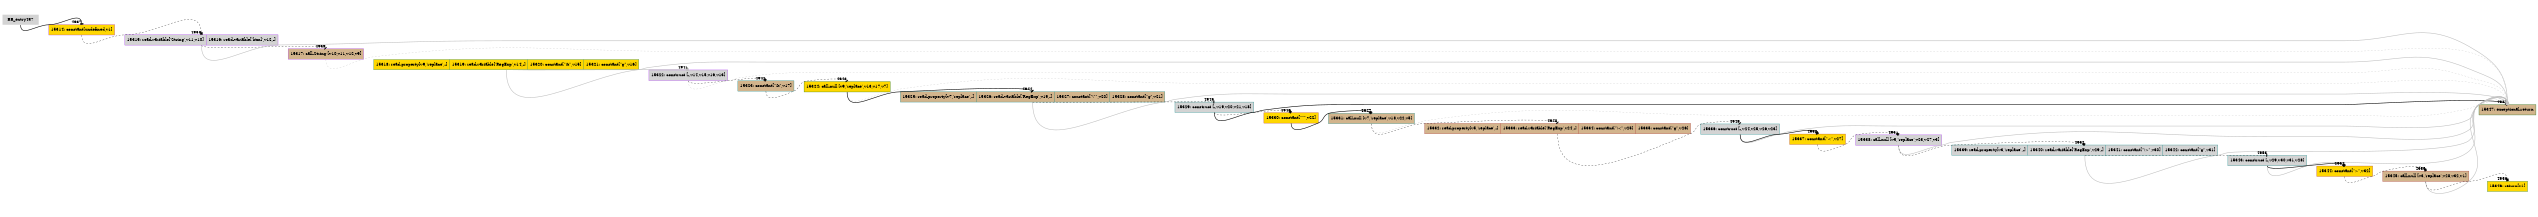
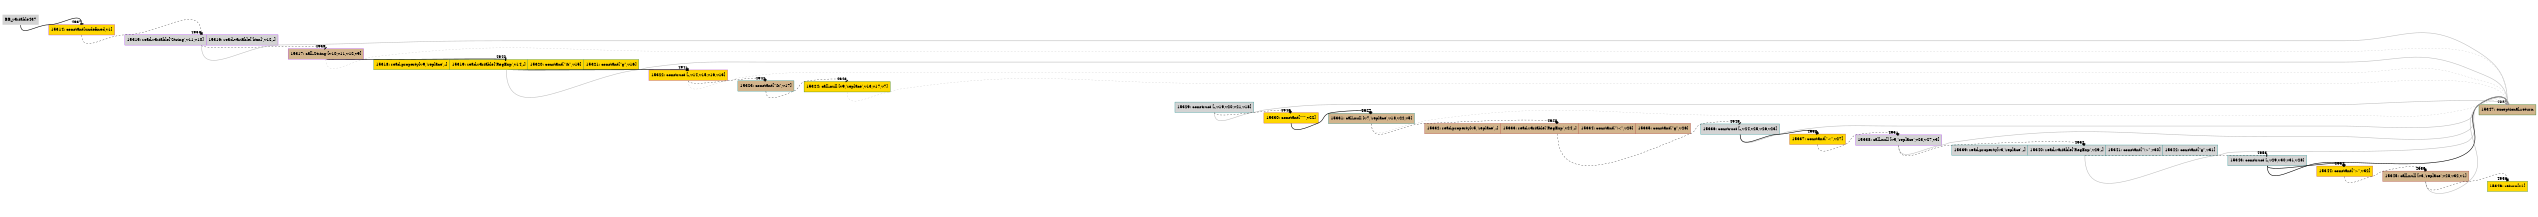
(21, 20) -> (21, 20)
none -> (415, 59)
(596, 70) -> (596, 70)
(688, 75) -> (688, 75)
(1033, 97) -> none
(1856, 105) -> (1856, 105)
(1460, 122) -> (1460, 122)
(2407, 164) -> (2407, 164)
